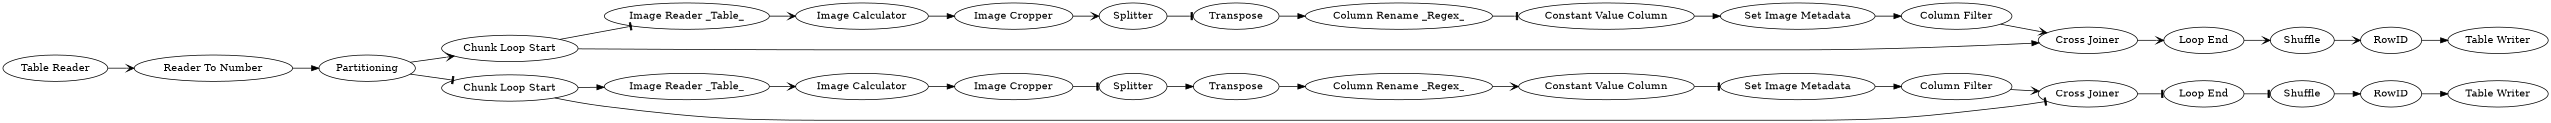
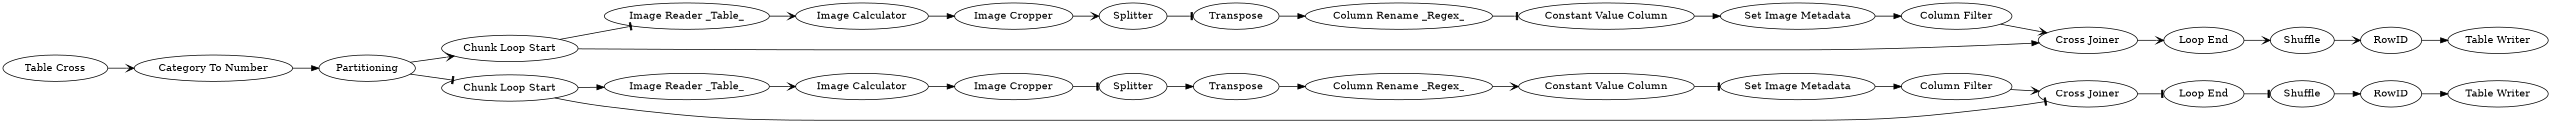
(55, 68) -> (55, 68)
(213, 68) -> (213, 68)
